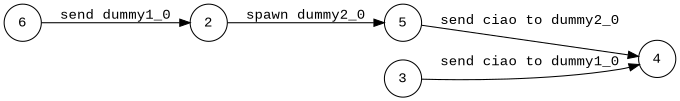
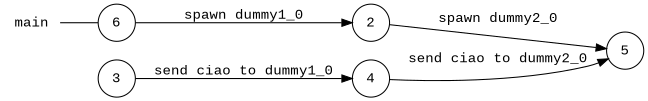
(116, 15) -> (244, 15)
none -> (32, 23)
(525, 40) -> (495, 79)
